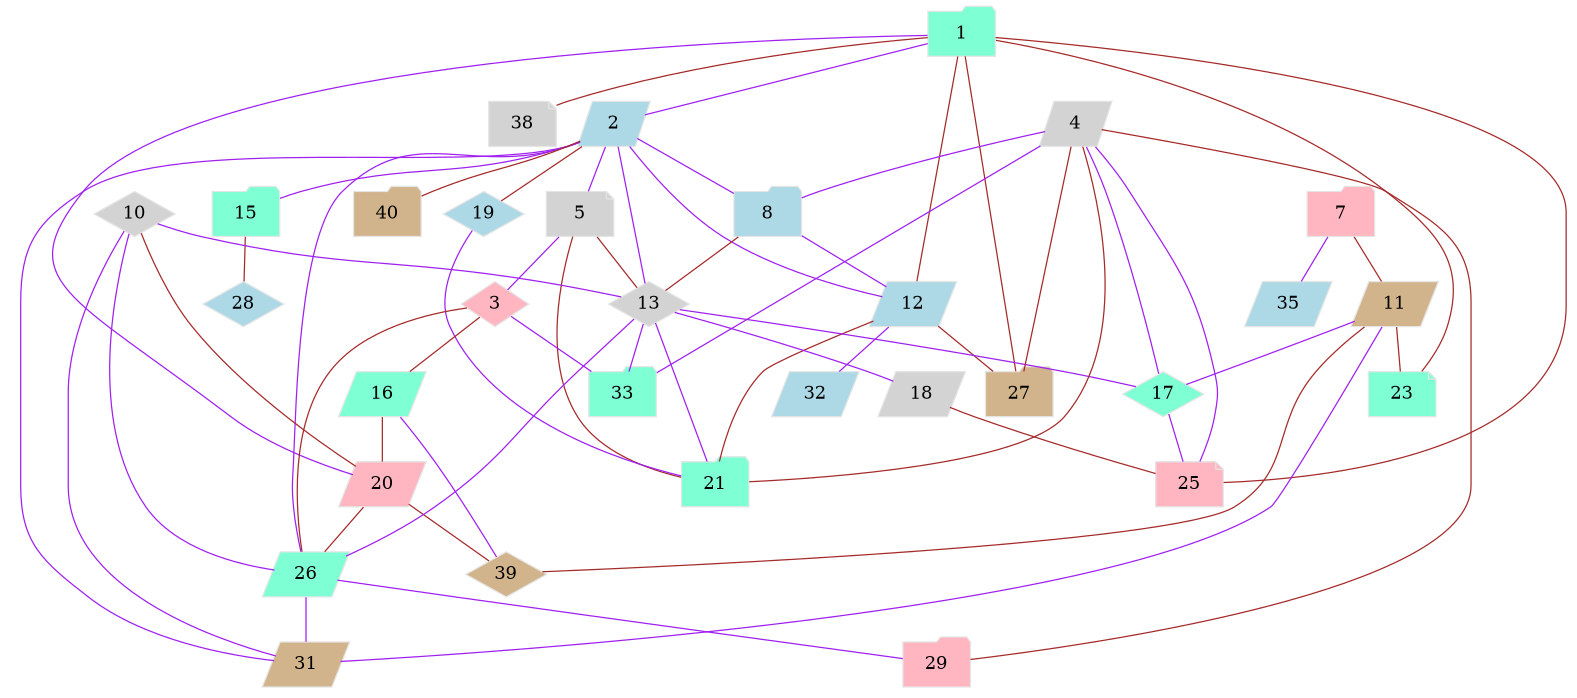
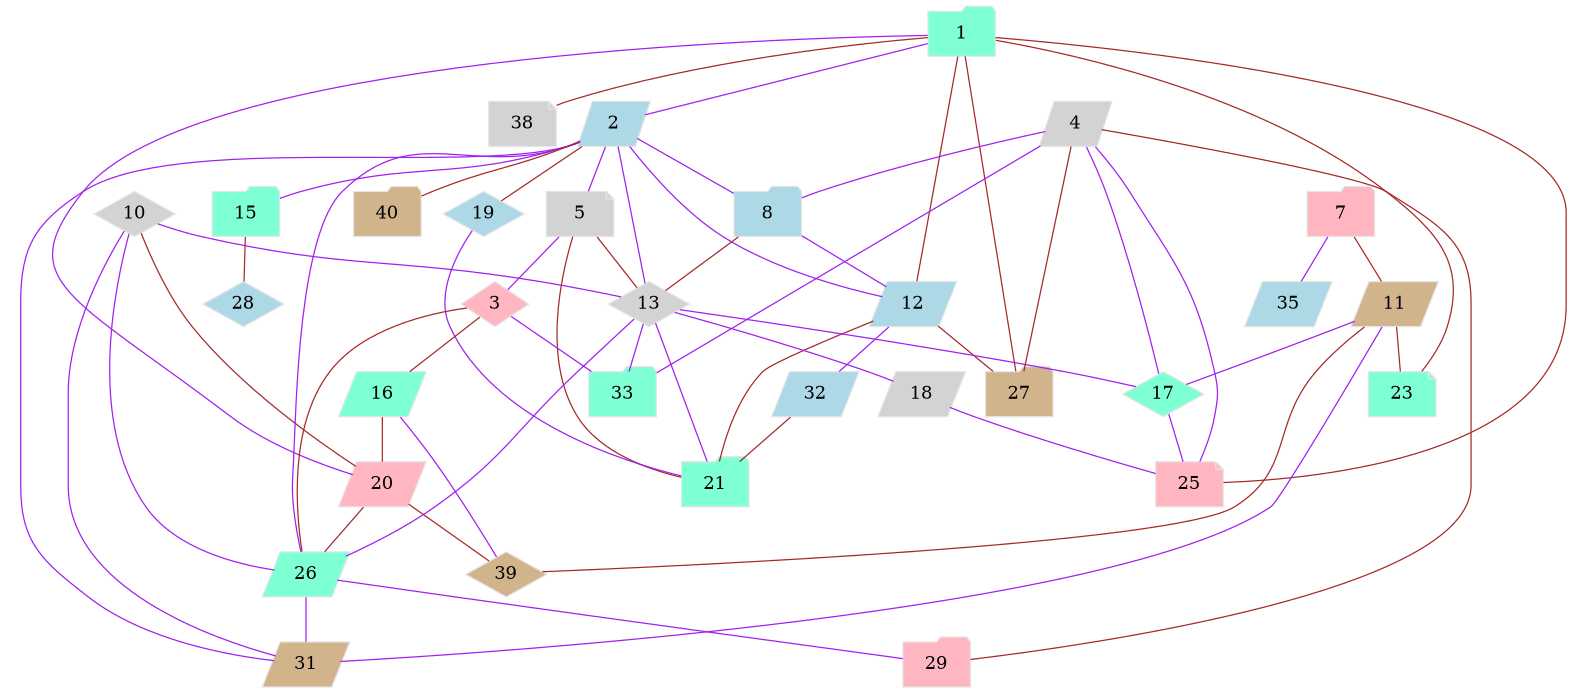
(1046, 430) -> (765, 439)
(1052, 443) -> (1052, 443)
